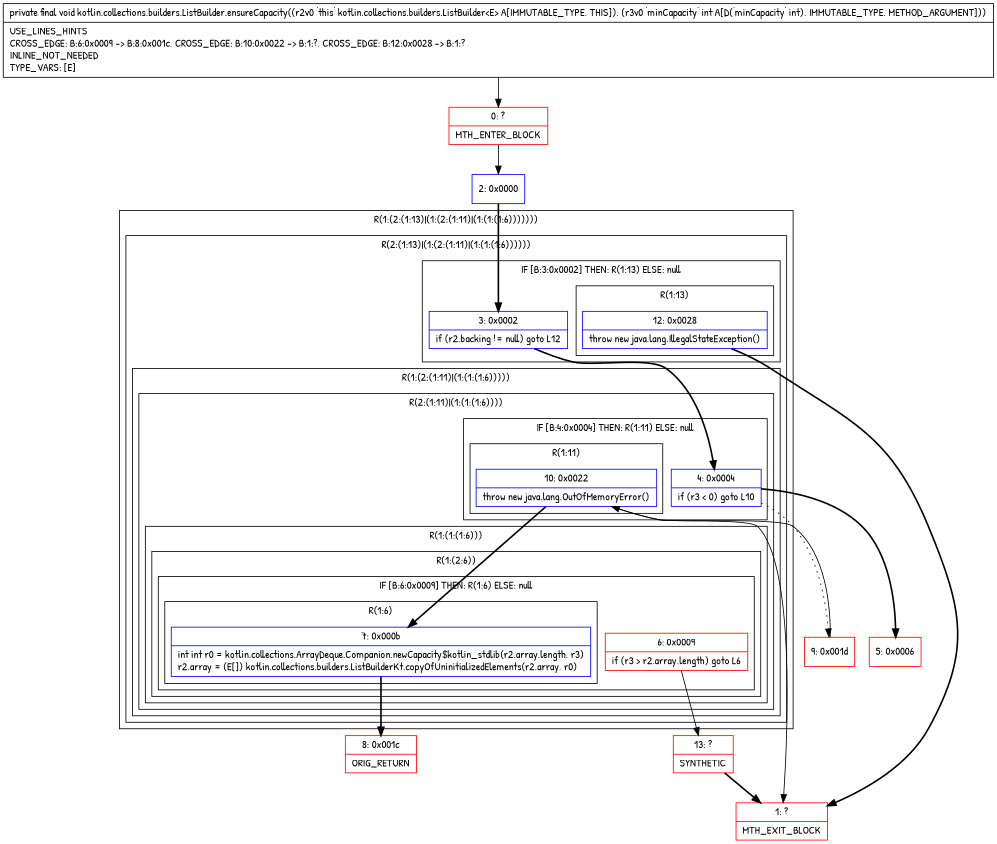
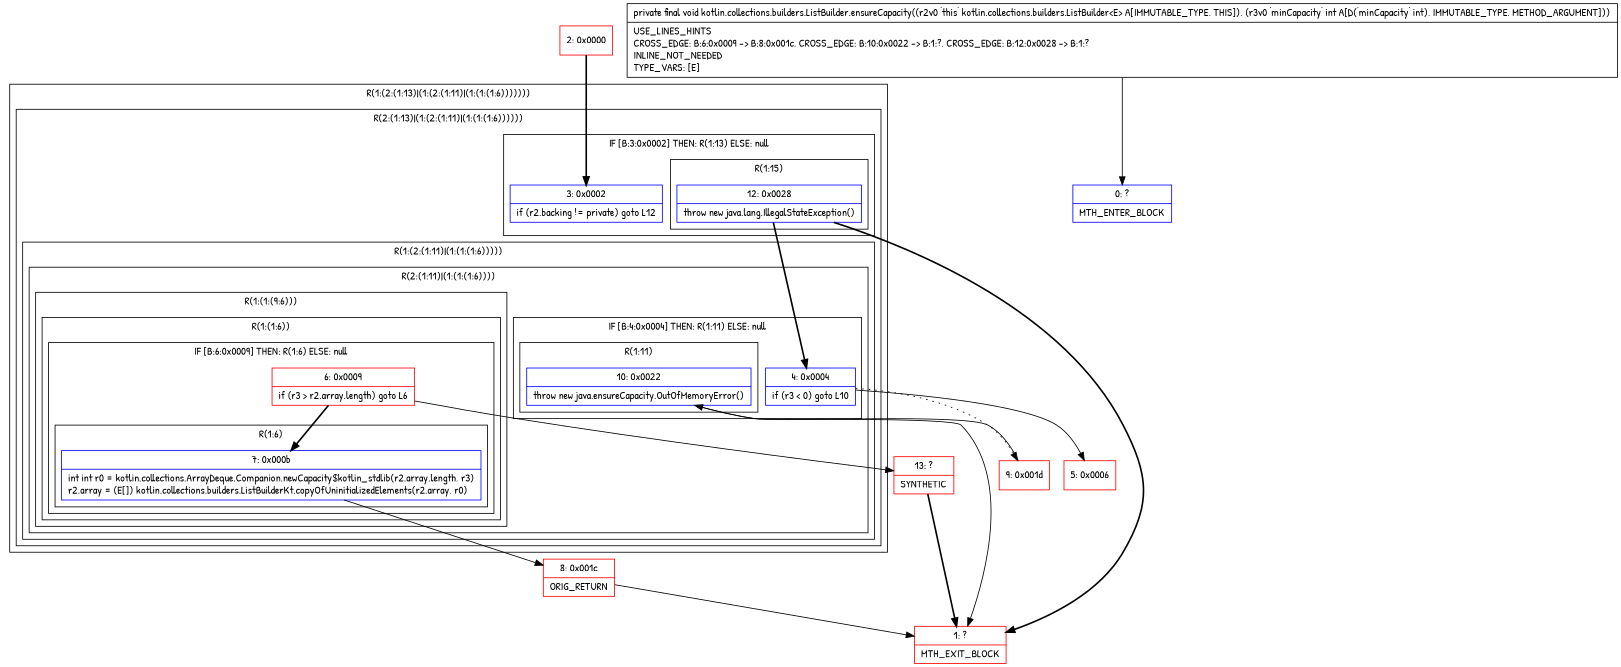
(498, 126) -> (1122, 204)
(498, 155) -> none
(498, 189) -> (586, 40)
(675, 295) -> (769, 169)
(498, 339) -> (586, 213)
(673, 375) -> (789, 291)
(566, 497) -> (639, 396)
(862, 527) -> (976, 403)
(456, 536) -> (271, 302)
(456, 561) -> (271, 327)
(480, 564) -> (317, 420)
none -> (760, 610)
(381, 702) -> (440, 531)
